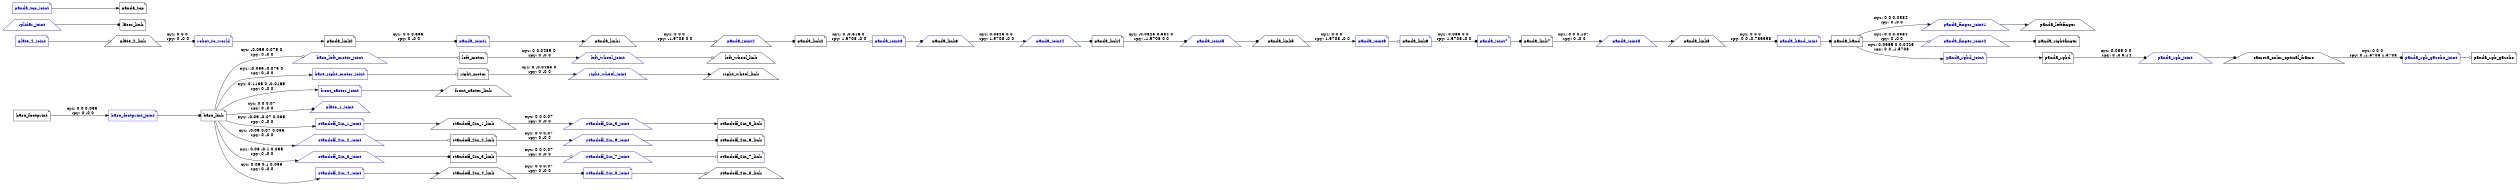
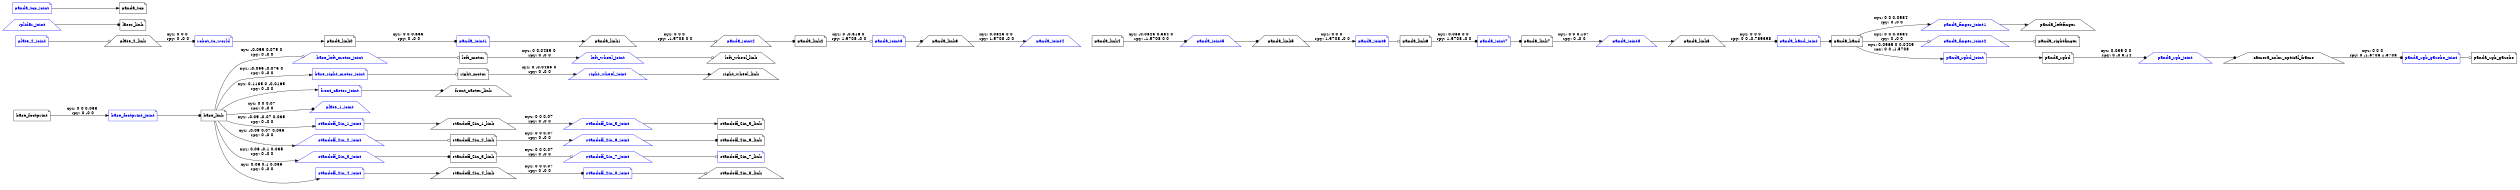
(945, 41) -> (945, 41)
(1082, 41) -> none
(1416, 41) -> (1416, 41)
(2017, 41) -> (2017, 41)
